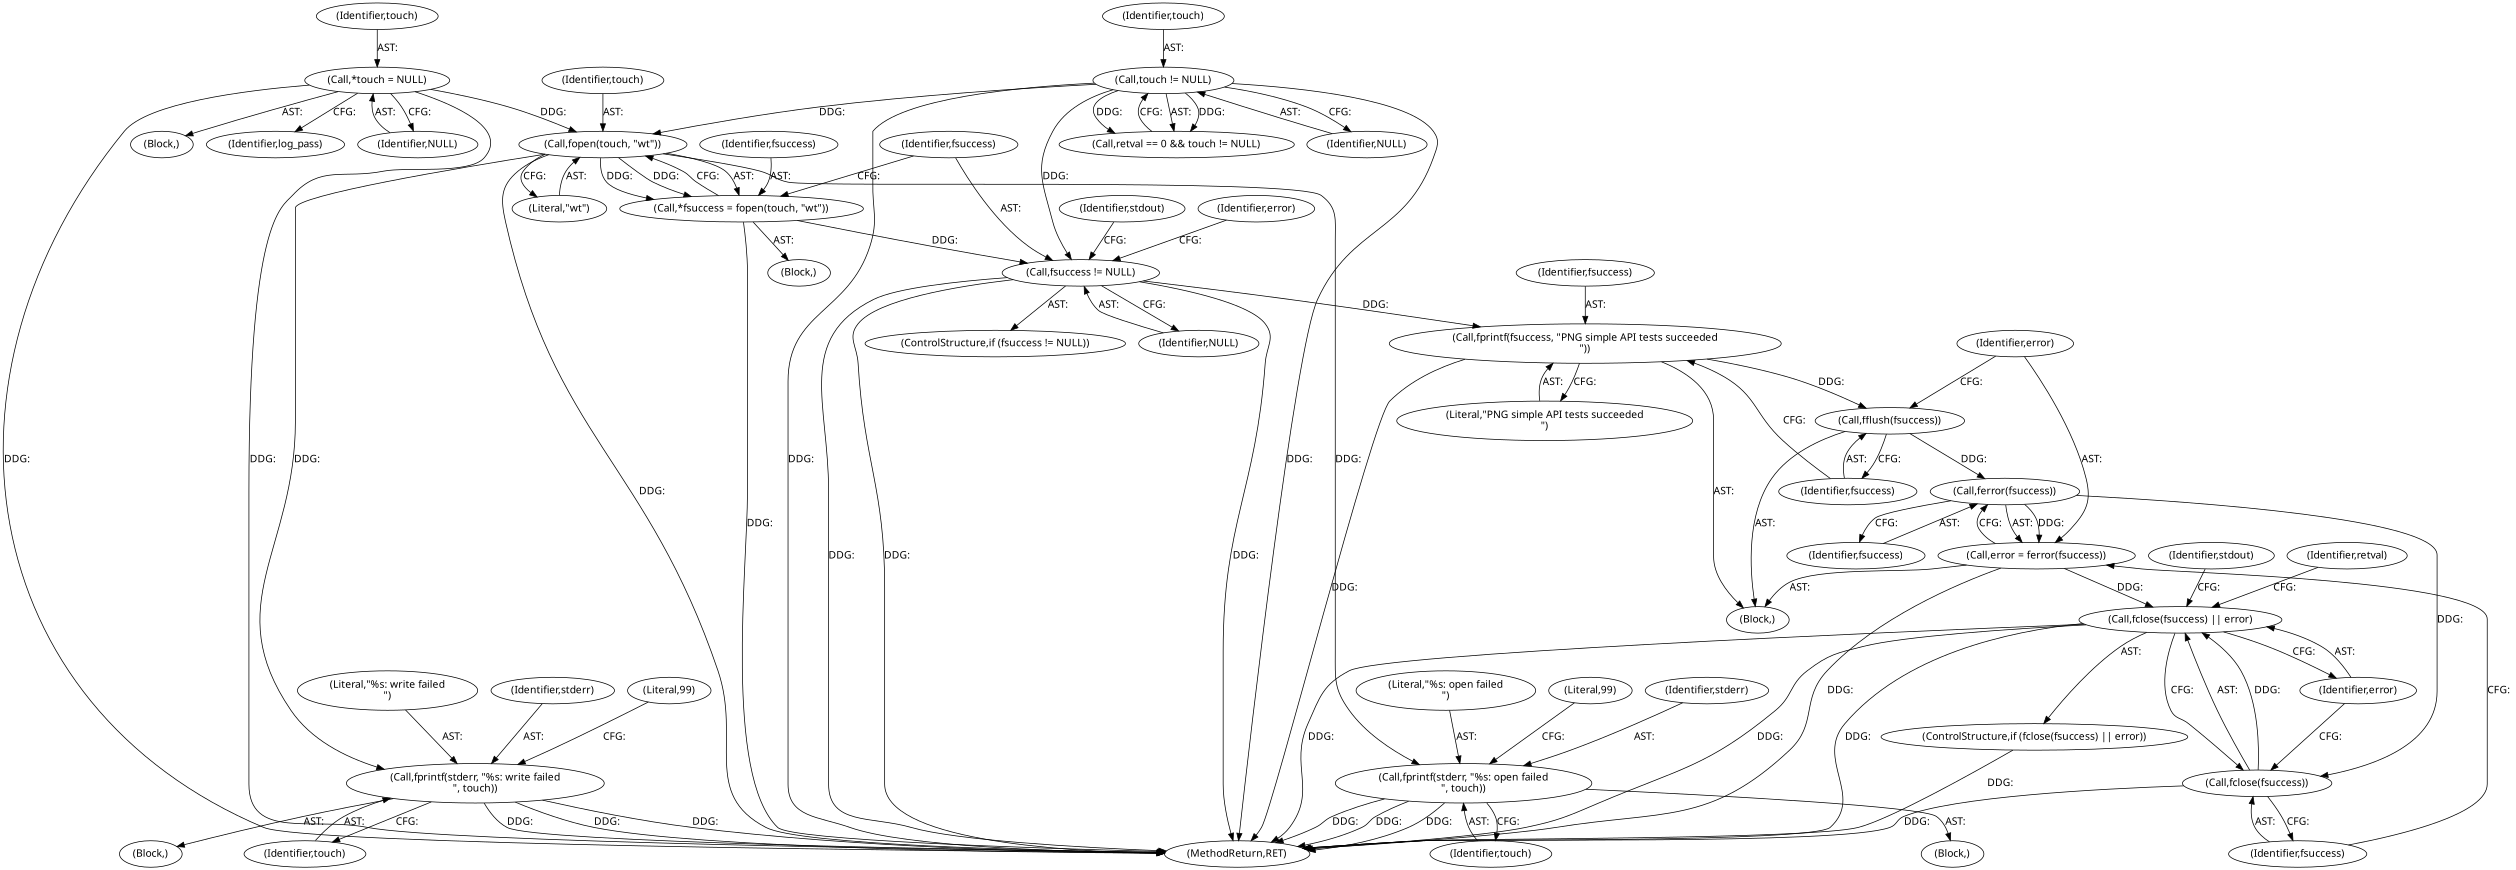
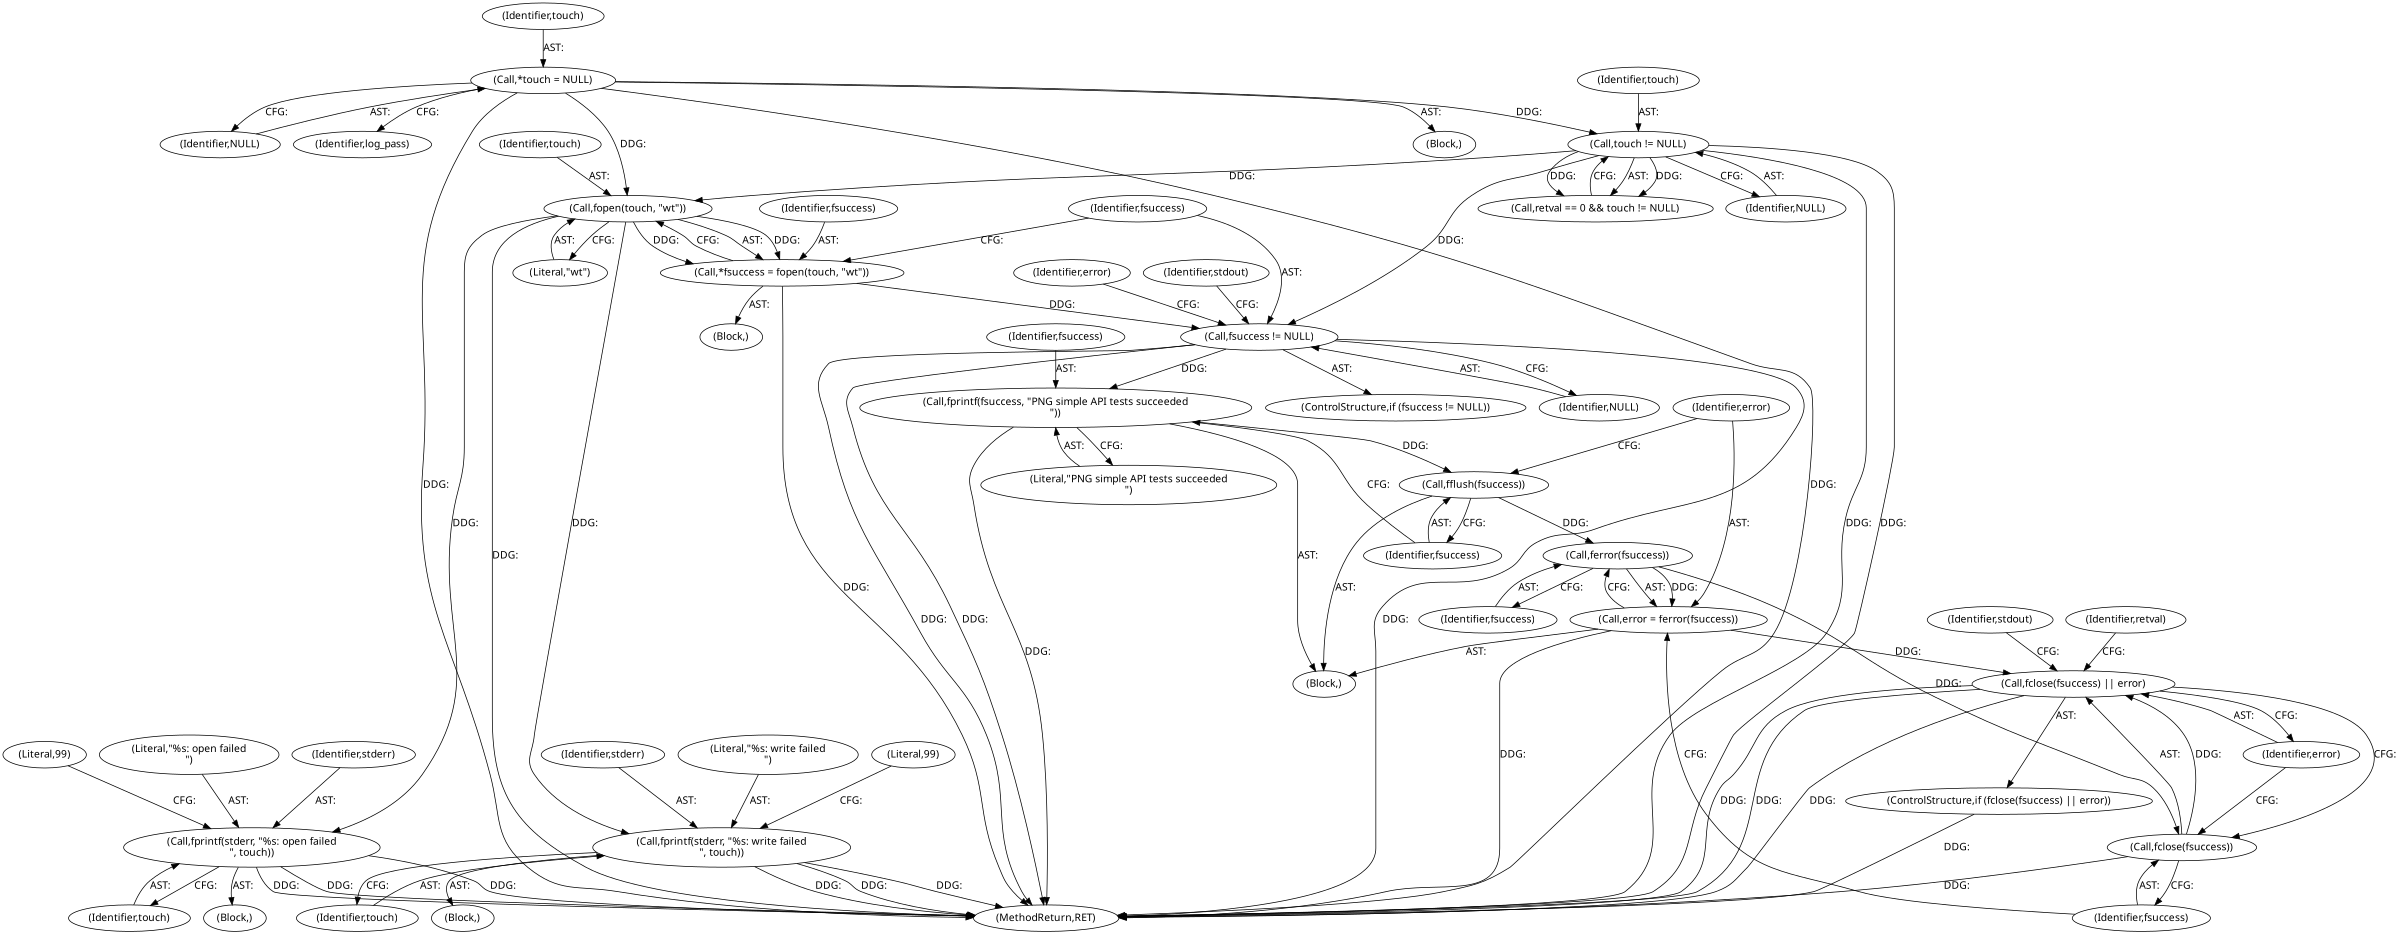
none -> (1104, 90)
